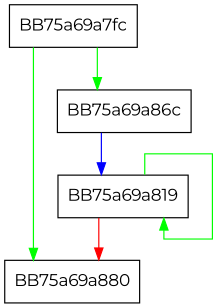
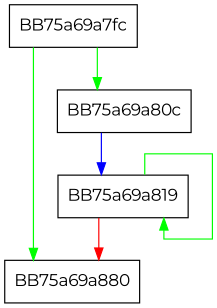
(124, 111) -> (124, 111)
